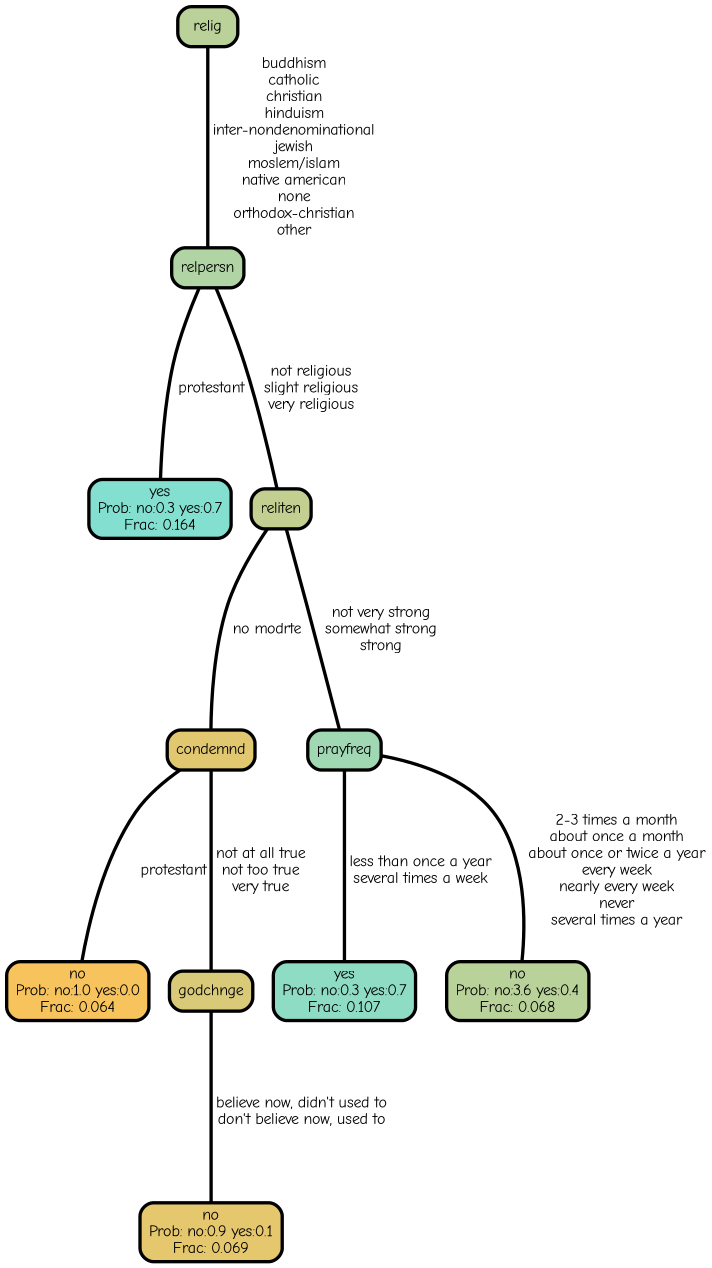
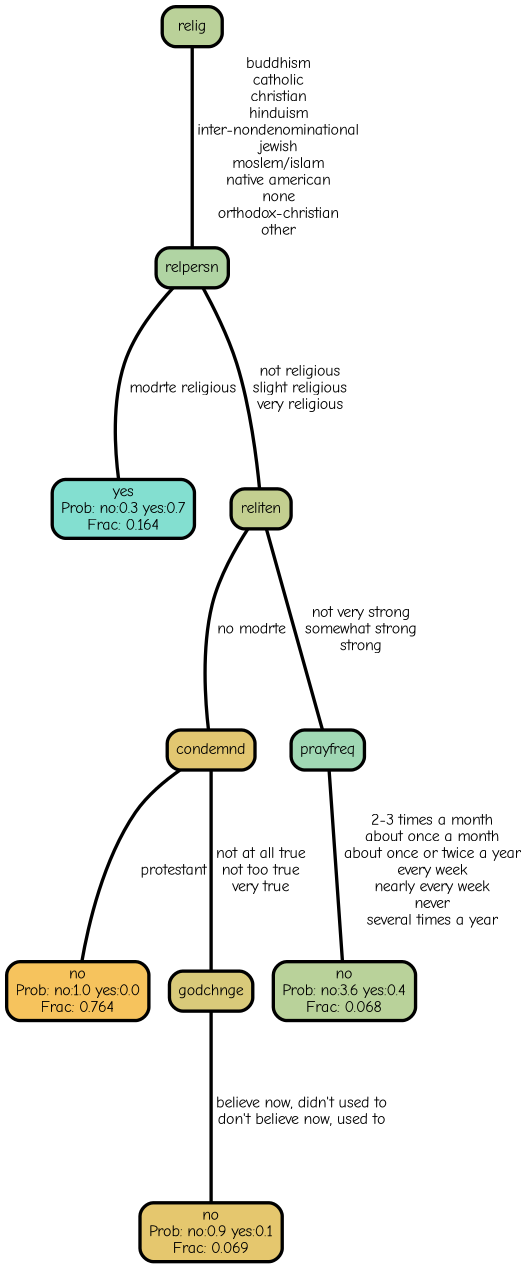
(209, 388) -> (181, 388)
(78, 991) -> (78, 991)
(344, 991) -> none
